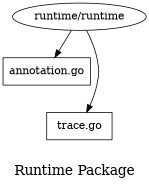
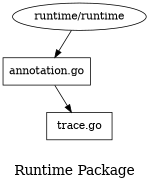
(98, 68) -> (61, 96)
